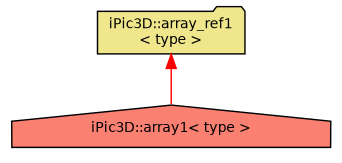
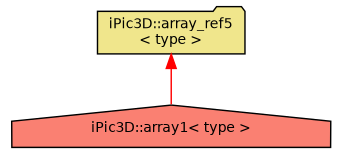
(171, 33) -> (171, 33)
